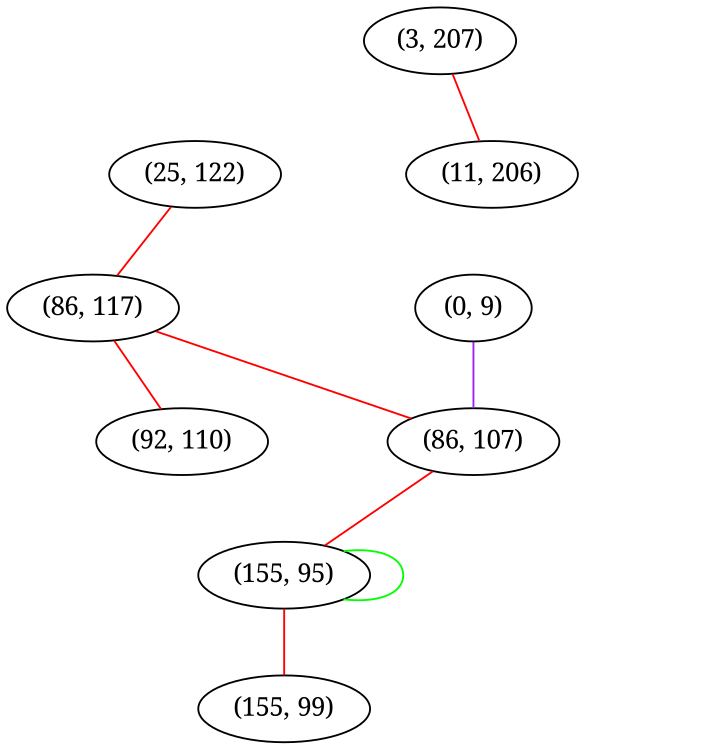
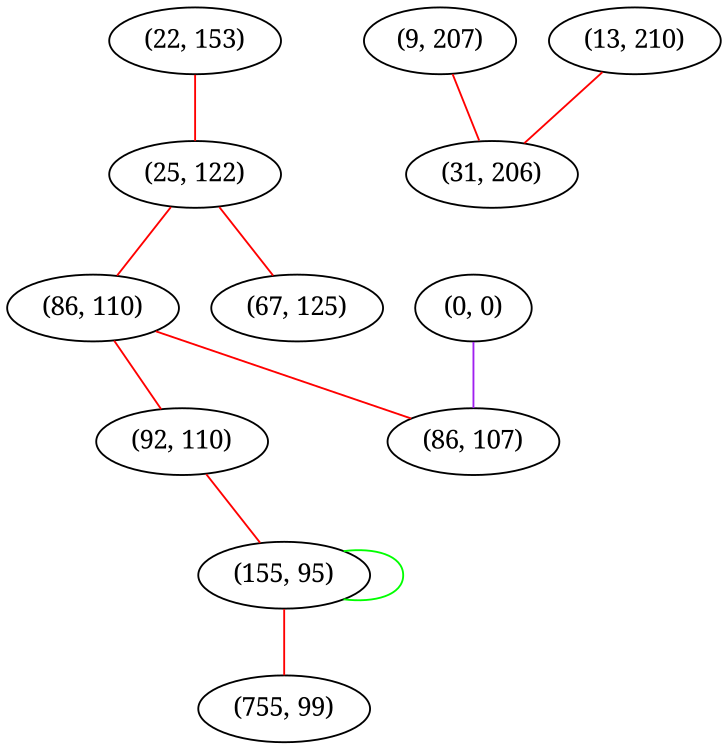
none -> (195, 41)
(440, 41) -> (440, 41)
none -> (635, 41)
(492, 174) -> (492, 174)
(93, 308) -> (93, 308)
none -> (297, 308)
(473, 308) -> (473, 308)
(379, 508) -> (233, 509)
(284, 709) -> (284, 709)
